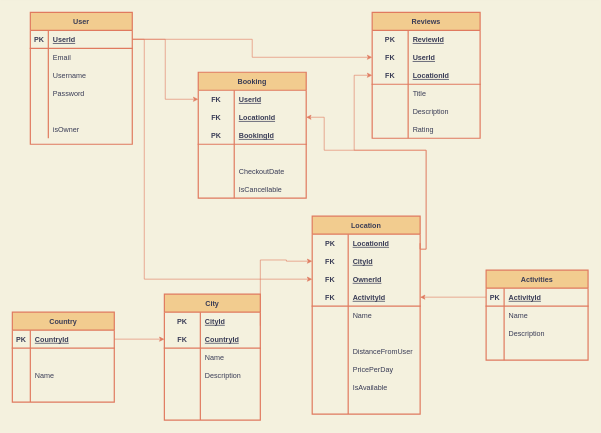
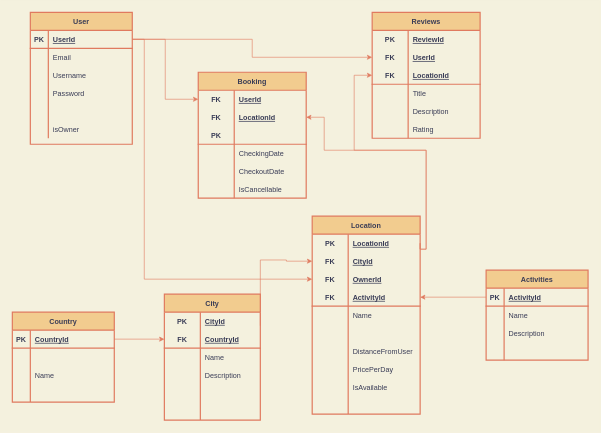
(270, 135) -> none
none -> (270, 153)
